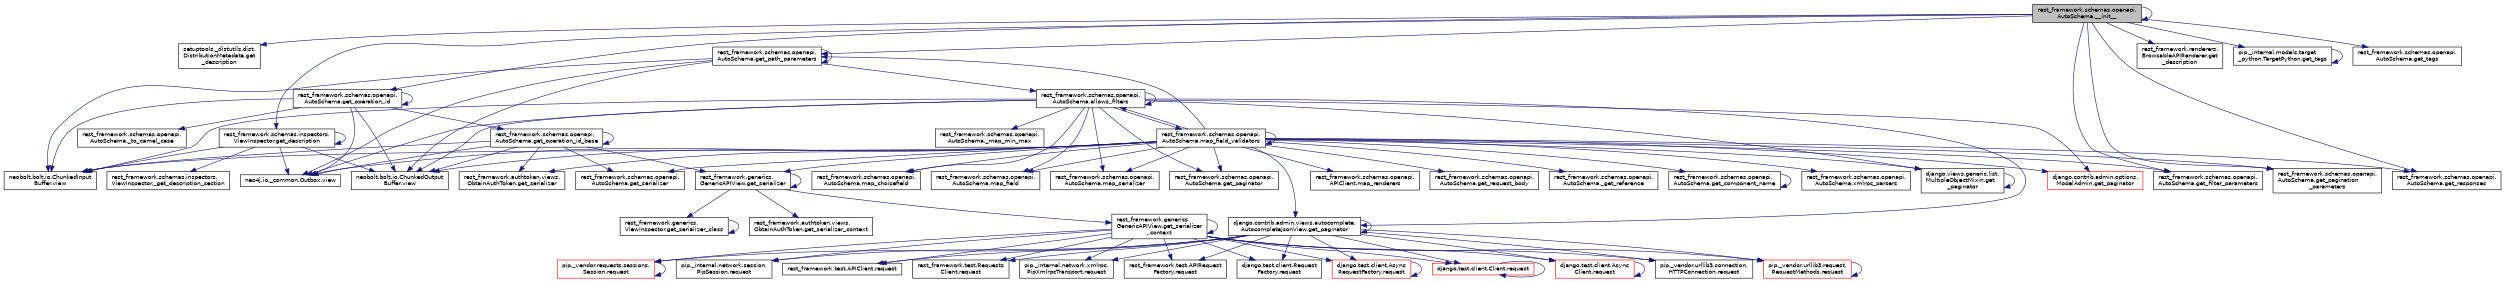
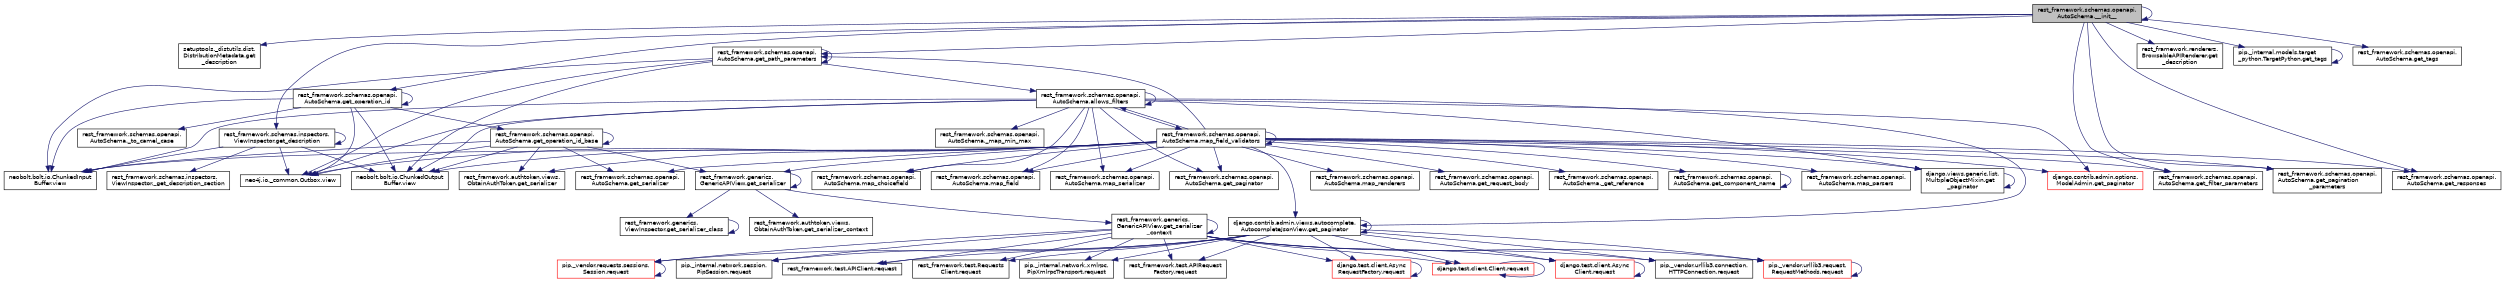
(1365, 181) -> (1365, 181)
(1856, 181) -> (1856, 181)
(1279, 269) -> none
